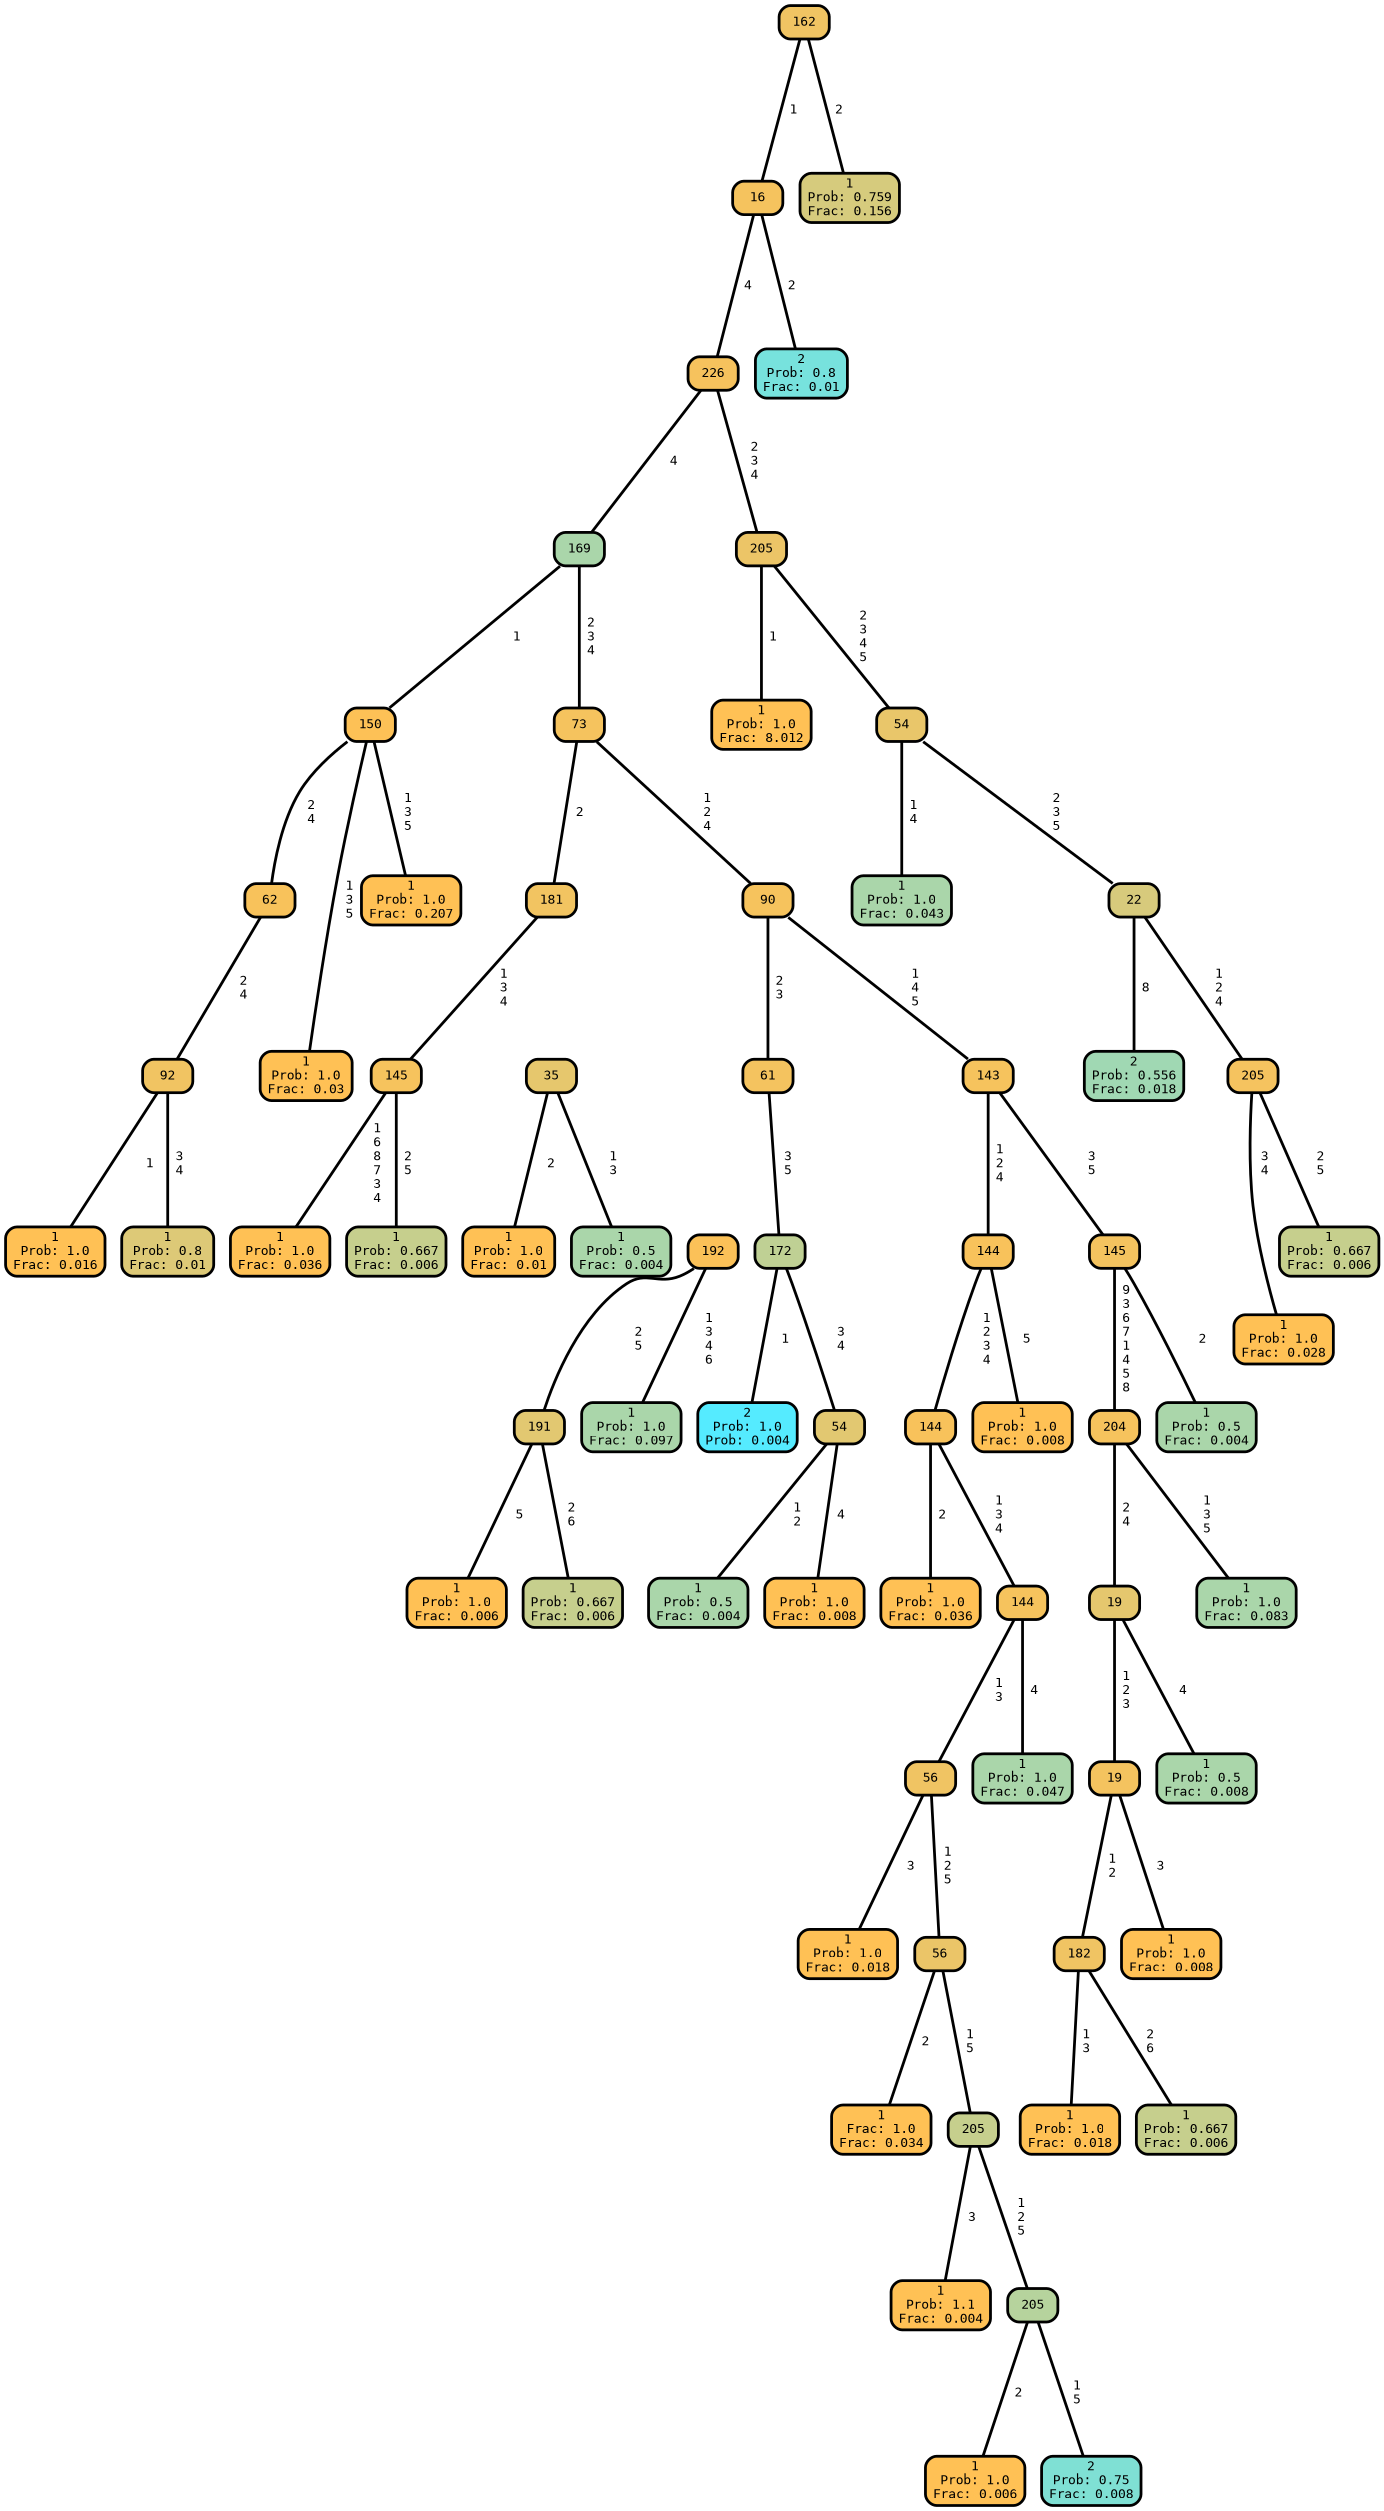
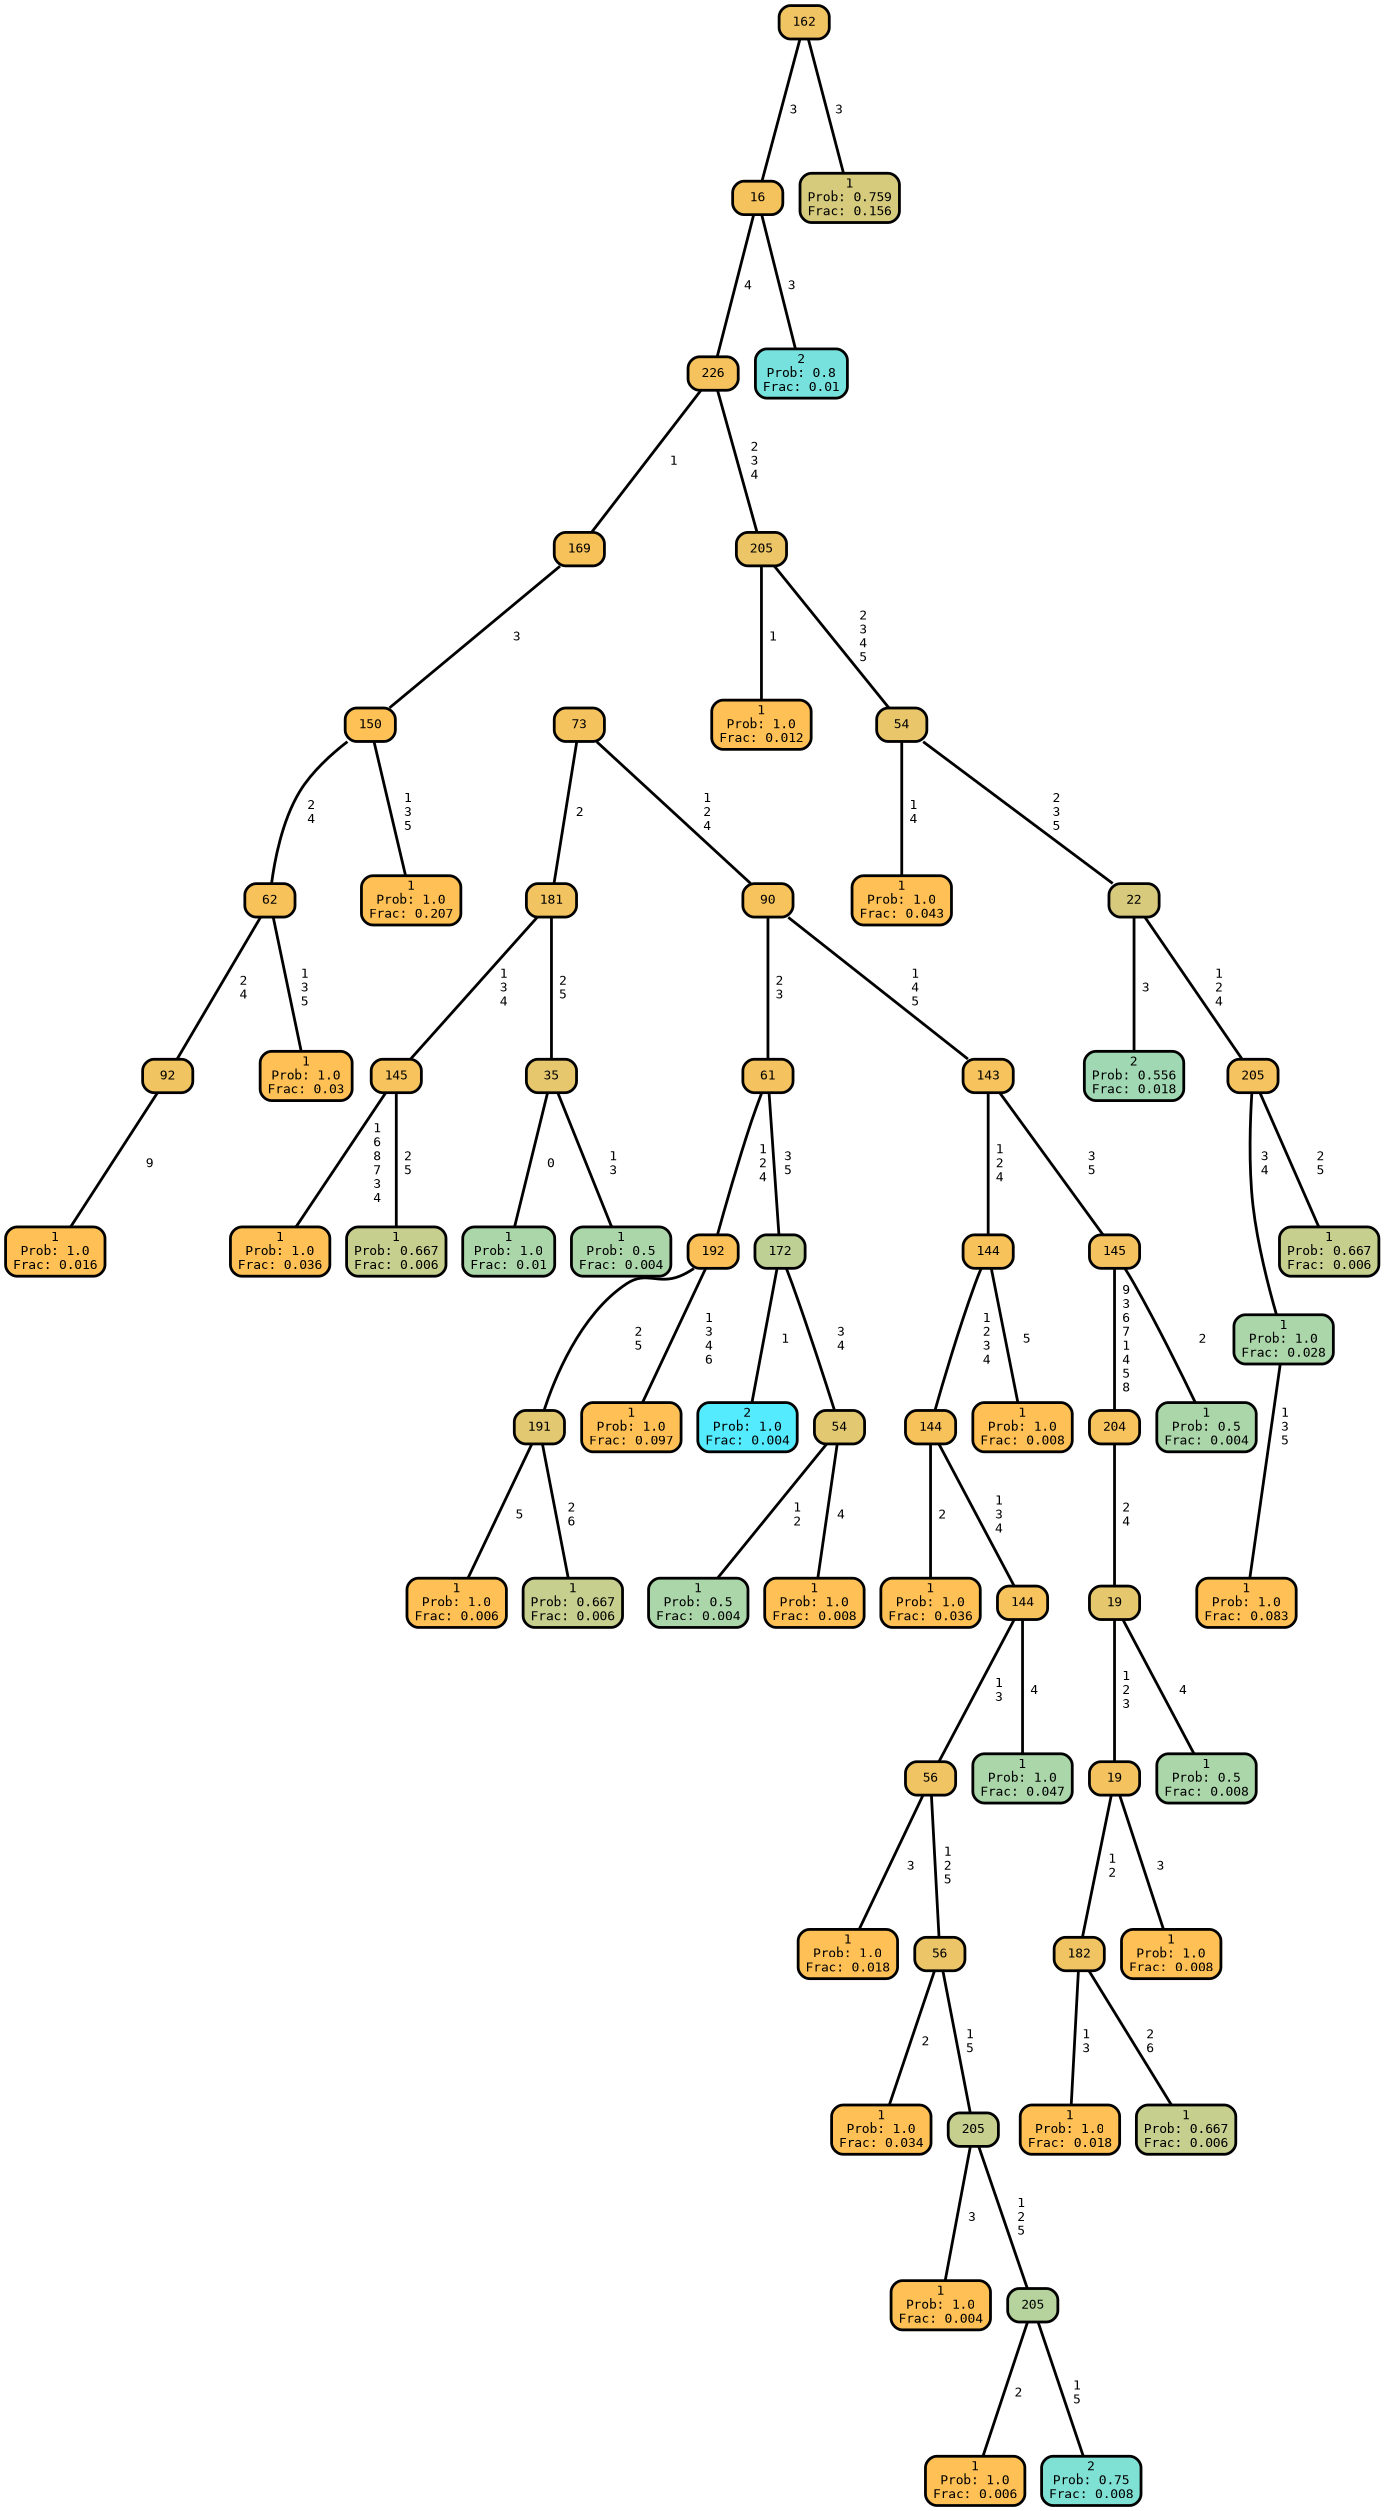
(790, 110) -> (790, 110)
(835, 110) -> (835, 110)
(788, 286) -> (788, 286)
(670, 461) -> (670, 461)
(579, 549) -> (579, 549)
(513, 637) -> (513, 637)
(579, 637) -> none
(761, 725) -> (761, 725)
(334, 896) -> (287, 984)
(902, 900) -> (902, 900)
none -> (551, 988)
(1142, 988) -> (1142, 988)
none -> (738, 1163)
(146, 1164) -> (146, 1164)
(547, 1164) -> (547, 1164)
(168, 1252) -> none
(509, 1252) -> (509, 1252)
(1284, 1339) -> (1284, 1339)
(631, 1427) -> (631, 1427)
(748, 1427) -> (748, 1427)
(1177, 1511) -> (1265, 1471)
(1246, 1603) -> (1246, 1603)
(881, 2130) -> (881, 2130)
(941, 2305) -> (941, 2305)
